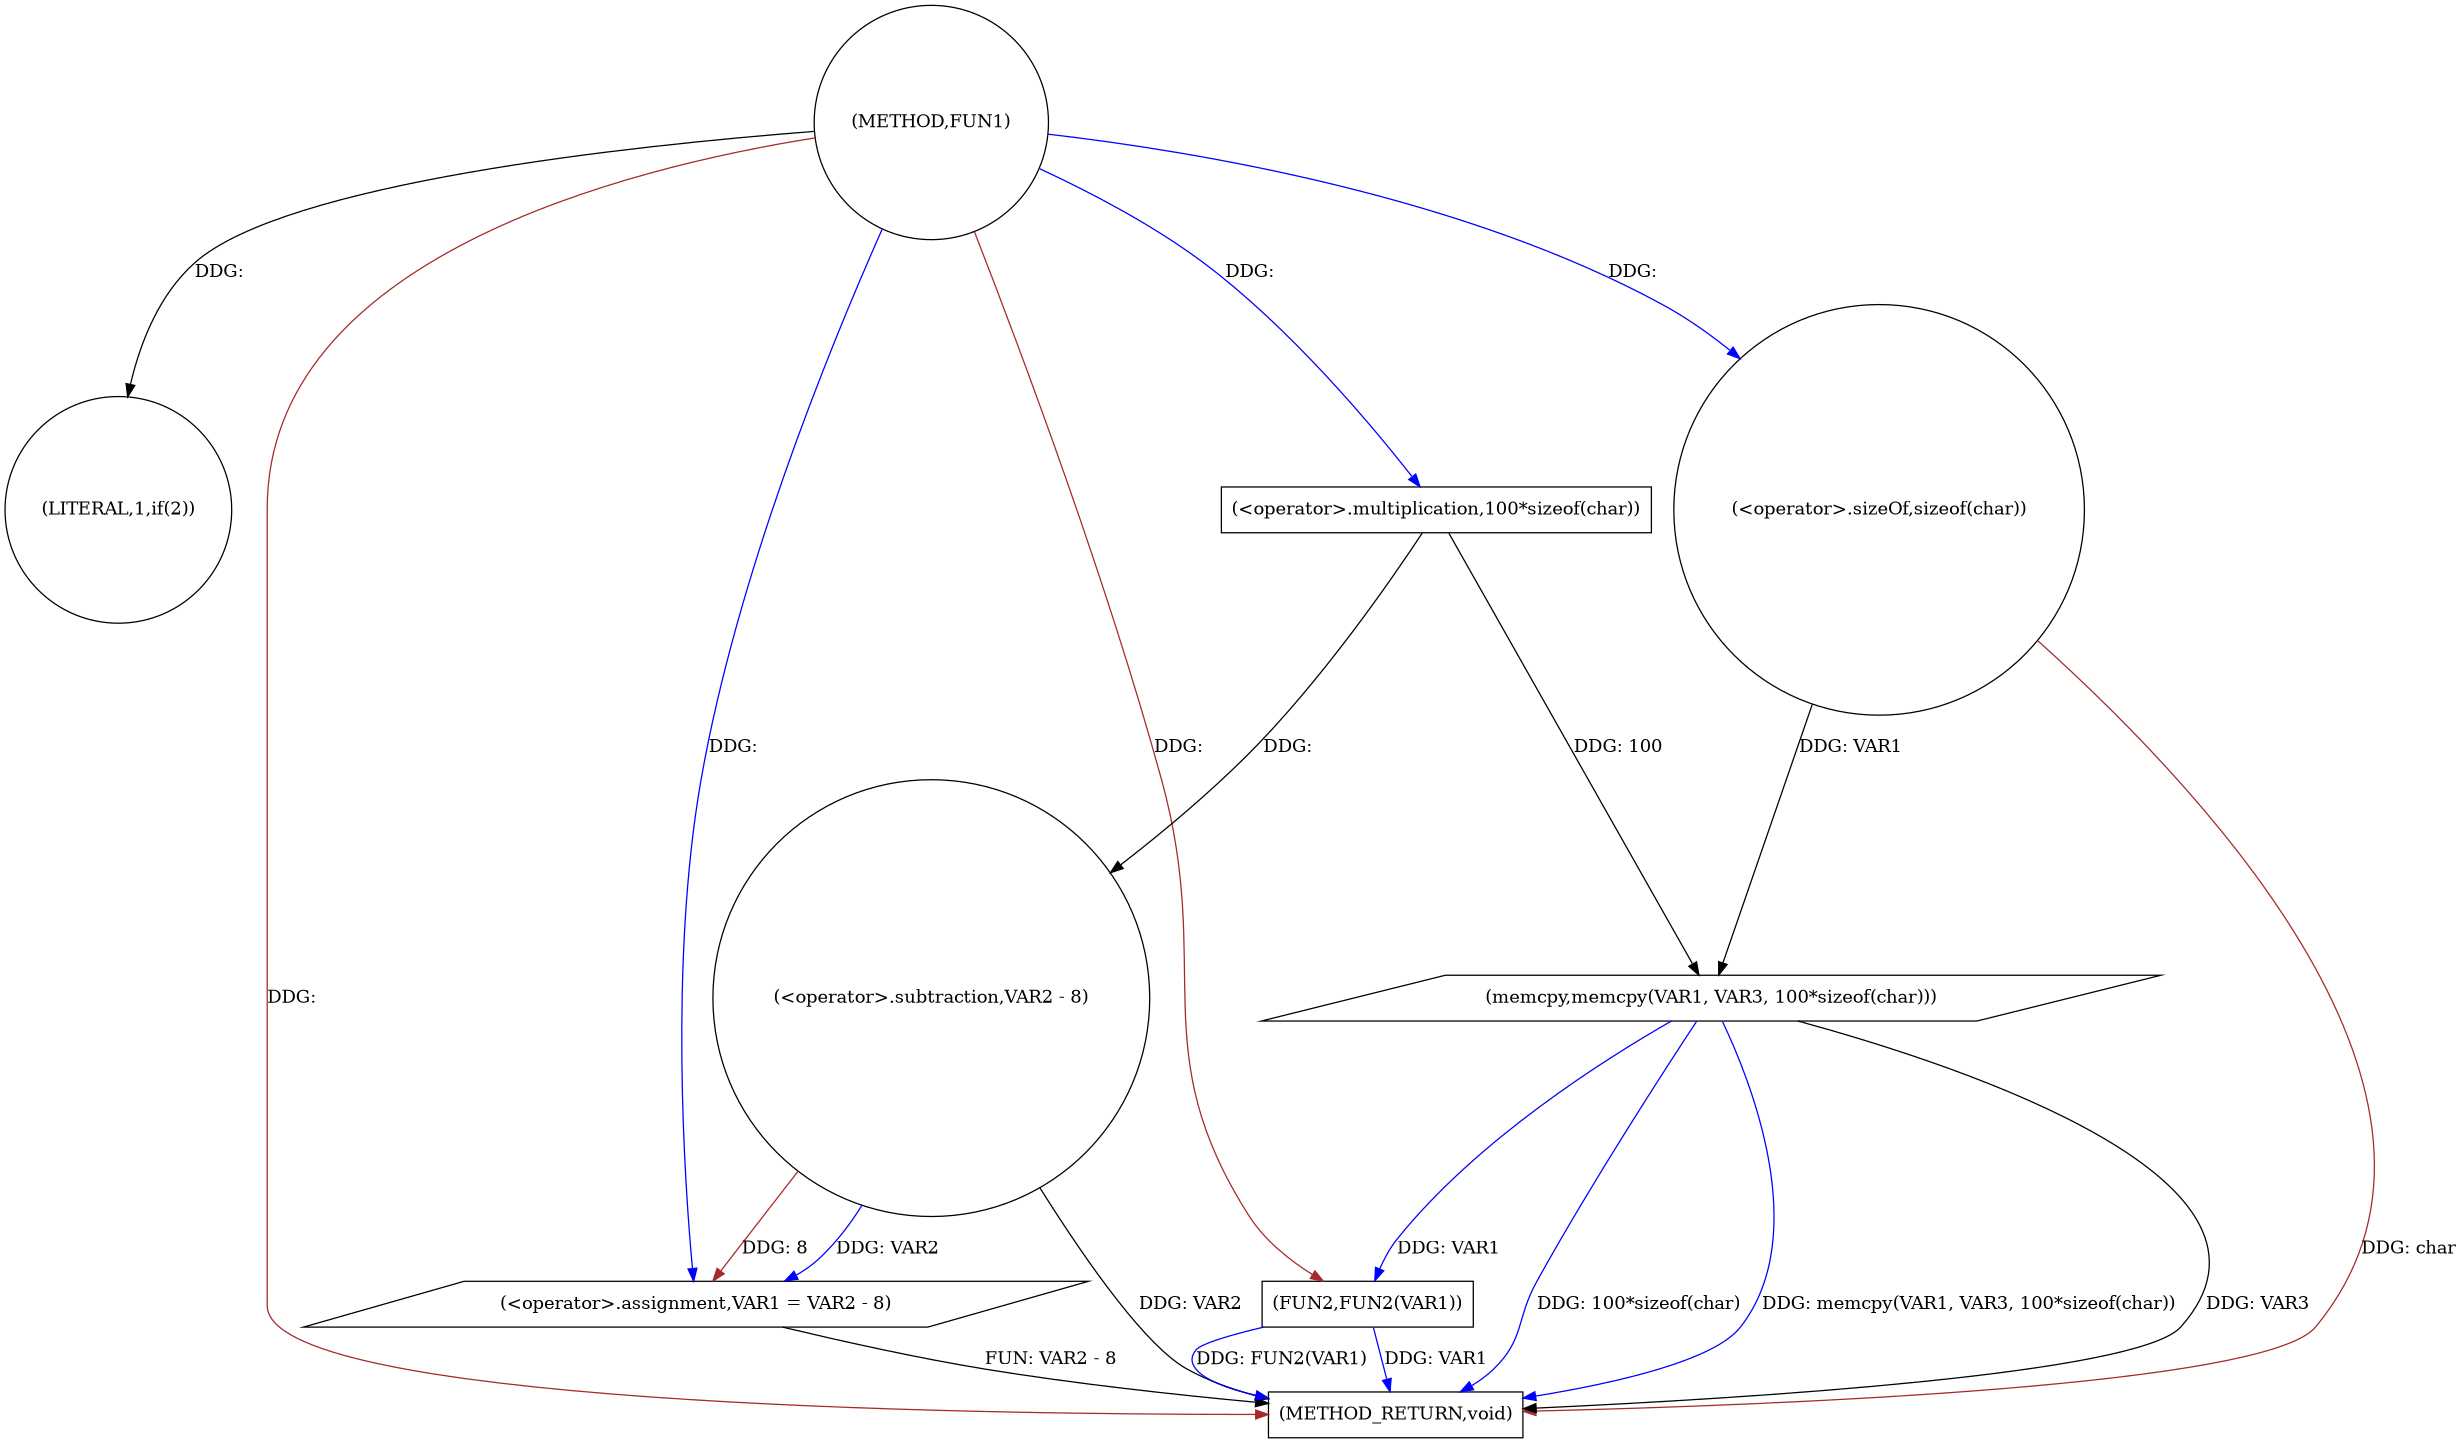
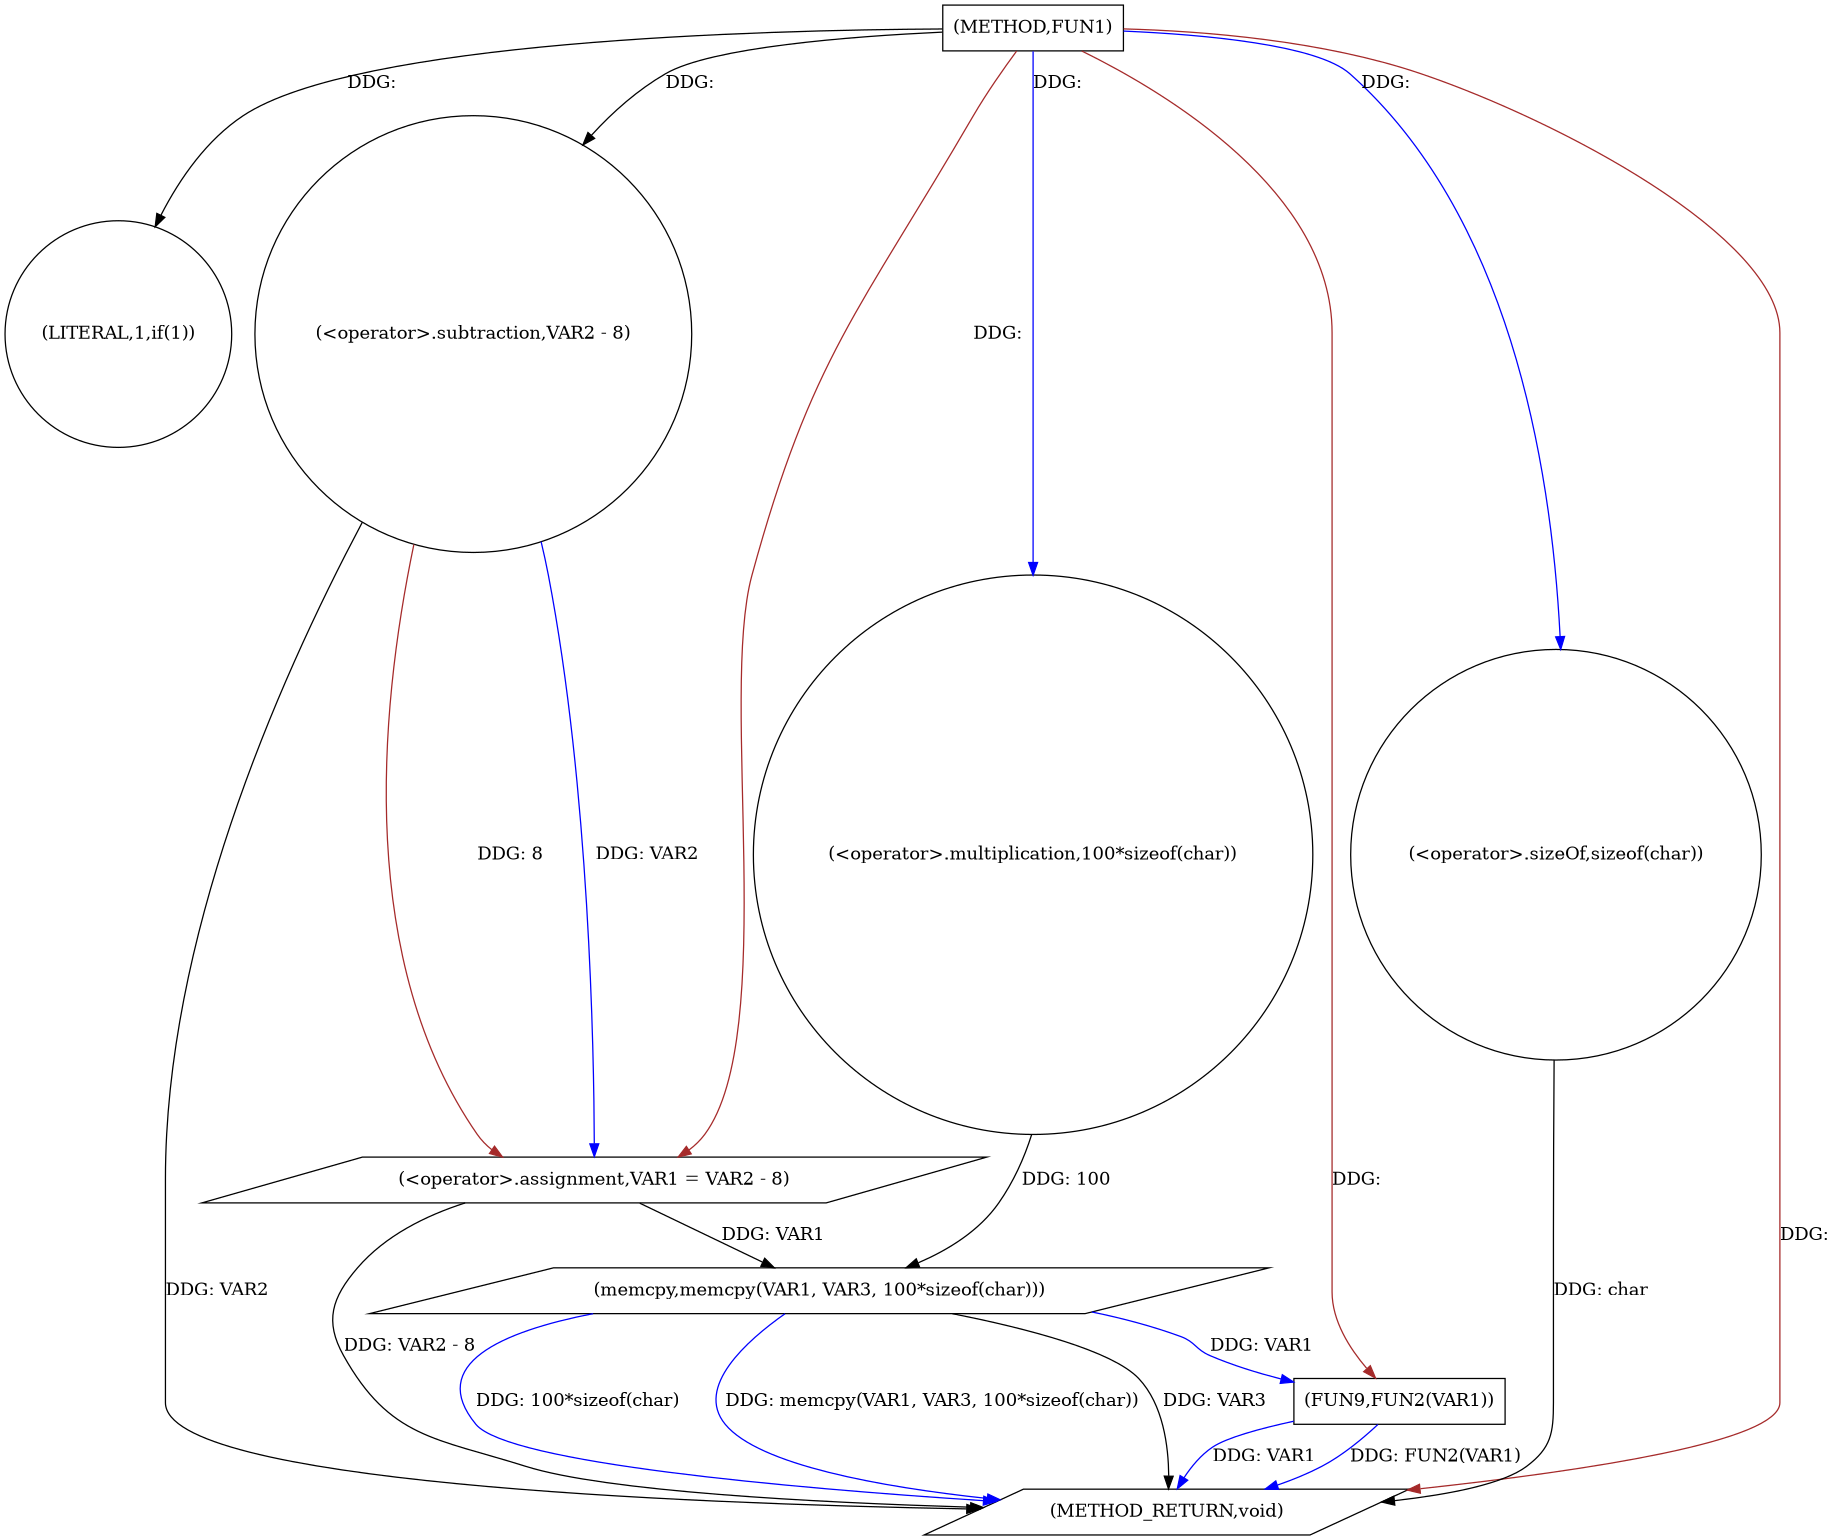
(931, 123) -> (1033, 28)
(118, 510) -> (118, 334)
(1436, 510) -> (1033, 855)
(1287, 713) -> (754, 49)
(710, 735) -> (752, 574)
(1768, 834) -> (701, 1233)
(1368, 1304) -> (1399, 1401)
(2322, 1316) -> (1553, 1337)
(1051, 1359) -> (410, 1346)
(1396, 1415) -> (1167, 1512)
